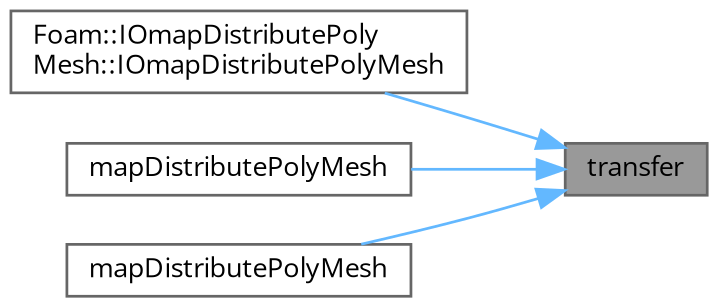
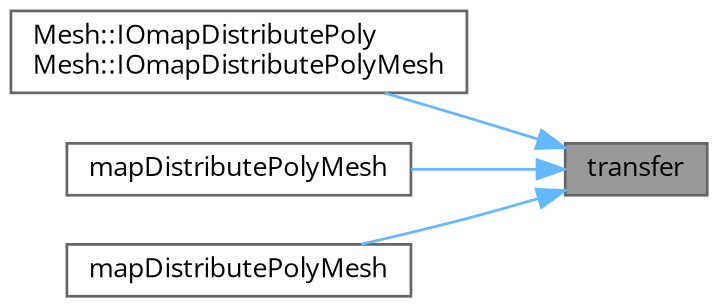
(239, 52) -> (239, 52)
